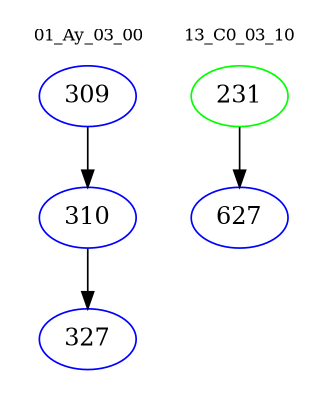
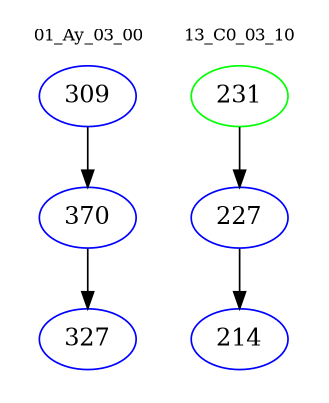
(88, 218) -> (88, 218)
(240, 218) -> (240, 218)
none -> (240, 339)
